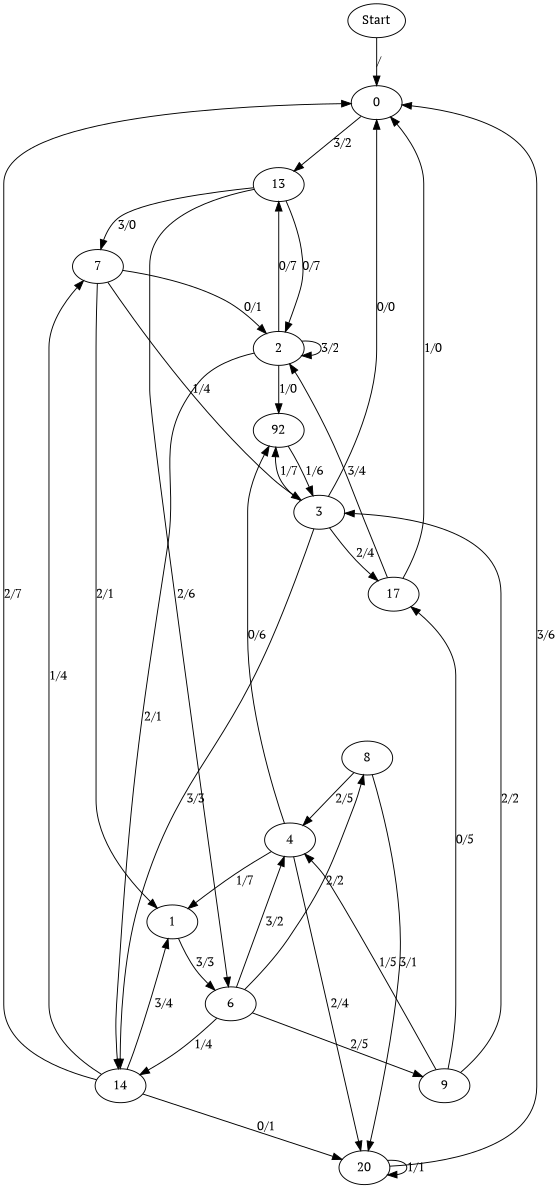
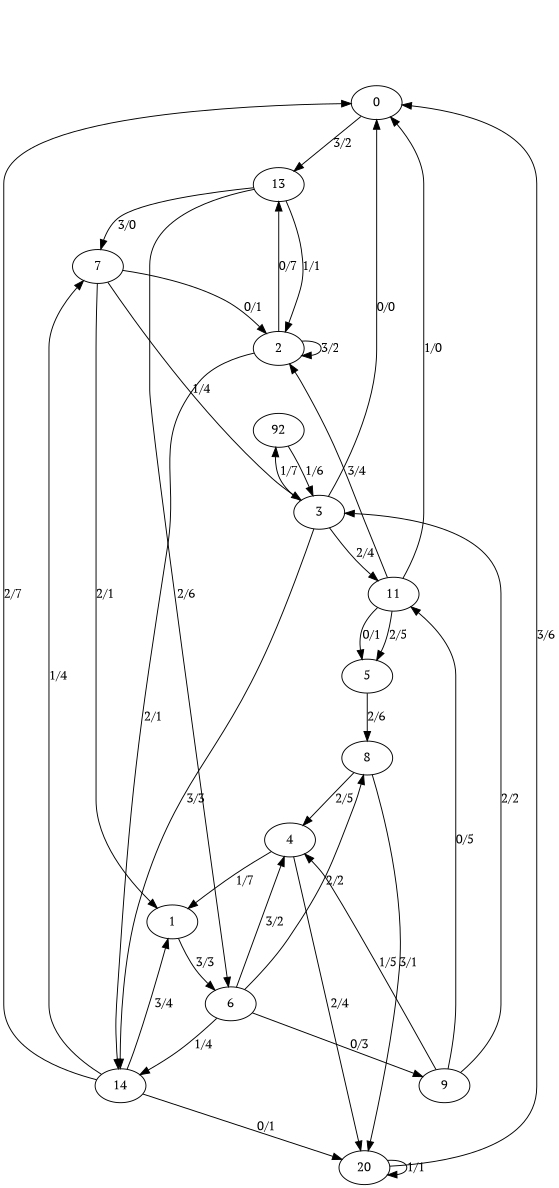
(377, 21) -> none
(312, 266) -> (312, 266)
(279, 385) -> none
(394, 594) -> (394, 594)
(248, 640) -> none
none -> (367, 676)
(360, 1045) -> (360, 1045)
